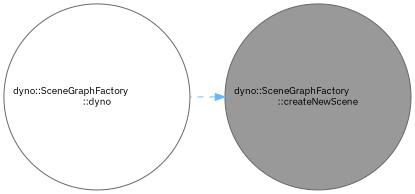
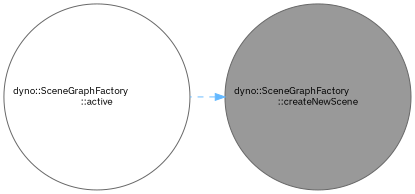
(97, 97) -> (97, 97)
